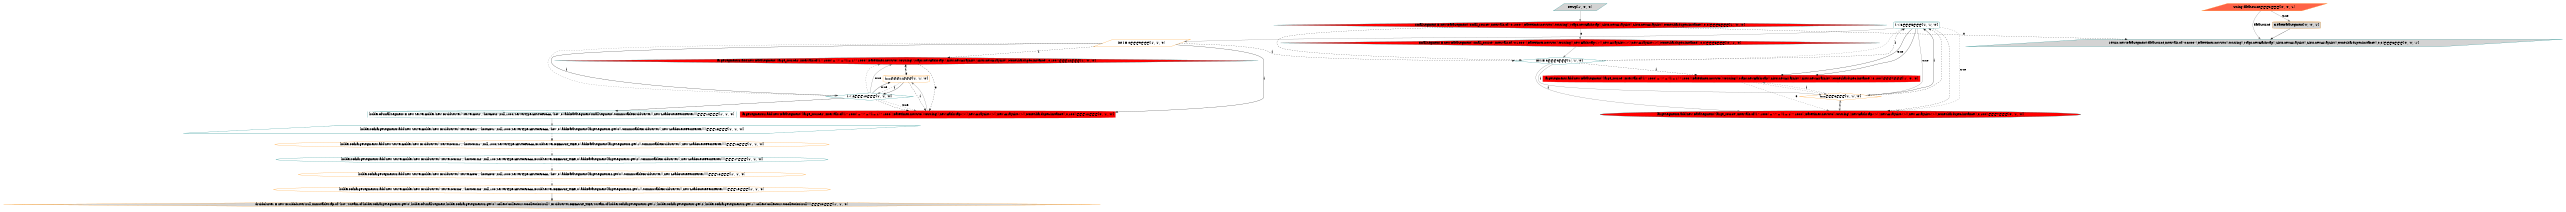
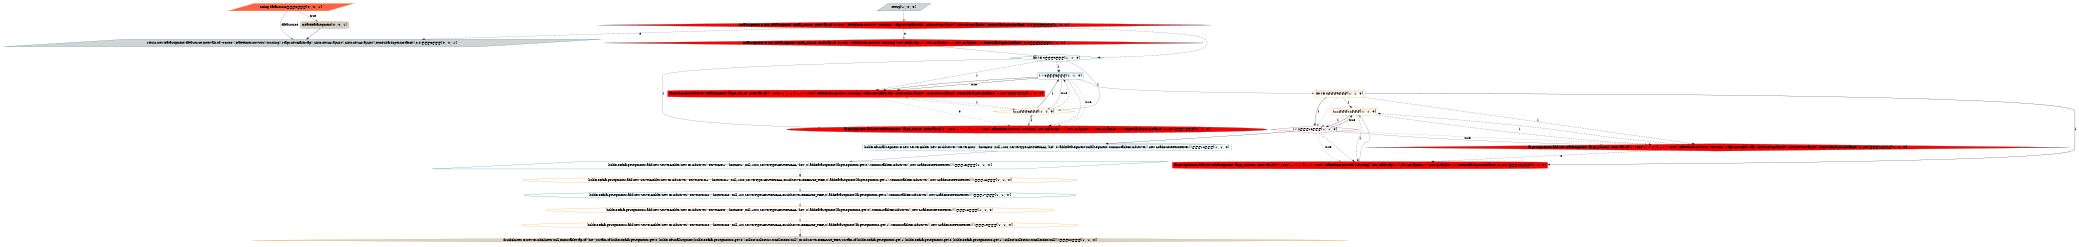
(1142, 43) -> (1340, 94)
(1345, 59) -> (1346, 102)
(870, 97) -> (1315, 130)
